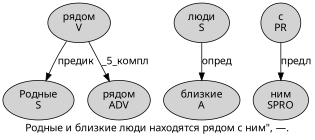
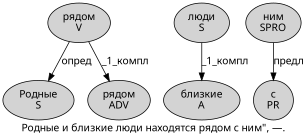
(281, 58) -> (273, 58)
(76, 62) -> (77, 62)
(126, 62) -> (126, 62)
(217, 62) -> (225, 62)
